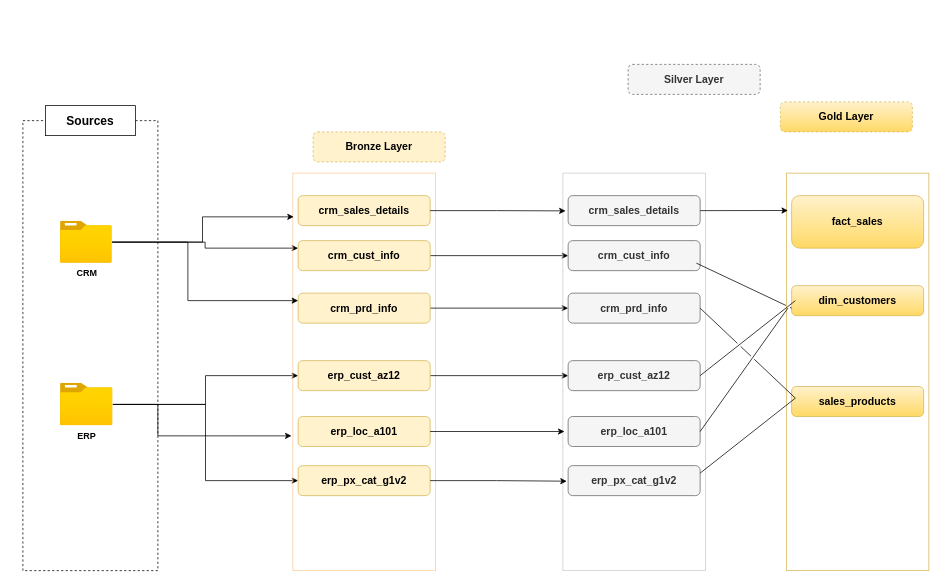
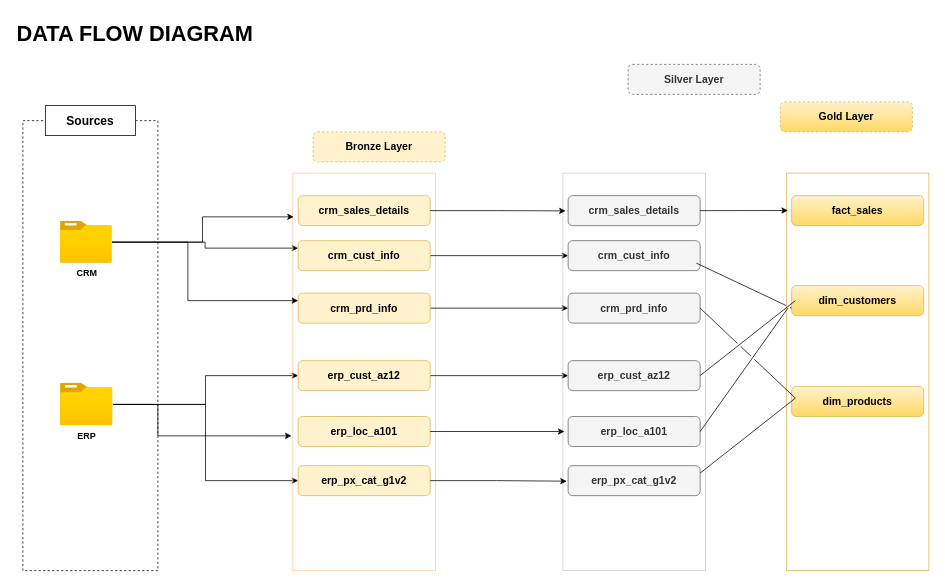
none -> (154, 30)
(858, 222) -> (858, 210)
(858, 402) -> (858, 402)
